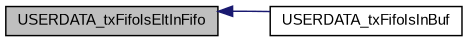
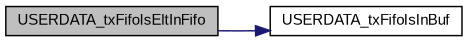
(251, 11) -> (237, 31)
